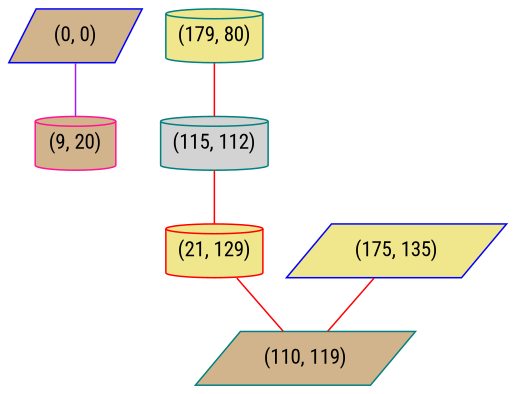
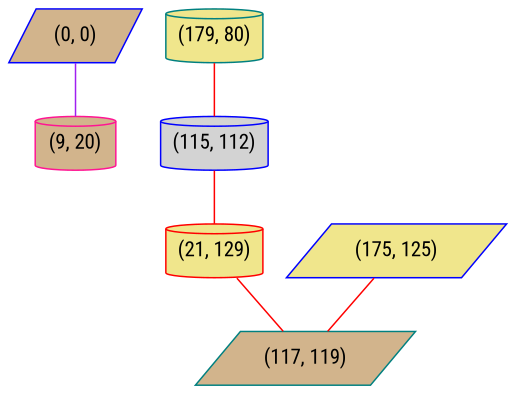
(214, 143) -> (214, 143)
(397, 251) -> (397, 251)
(305, 358) -> (305, 358)
